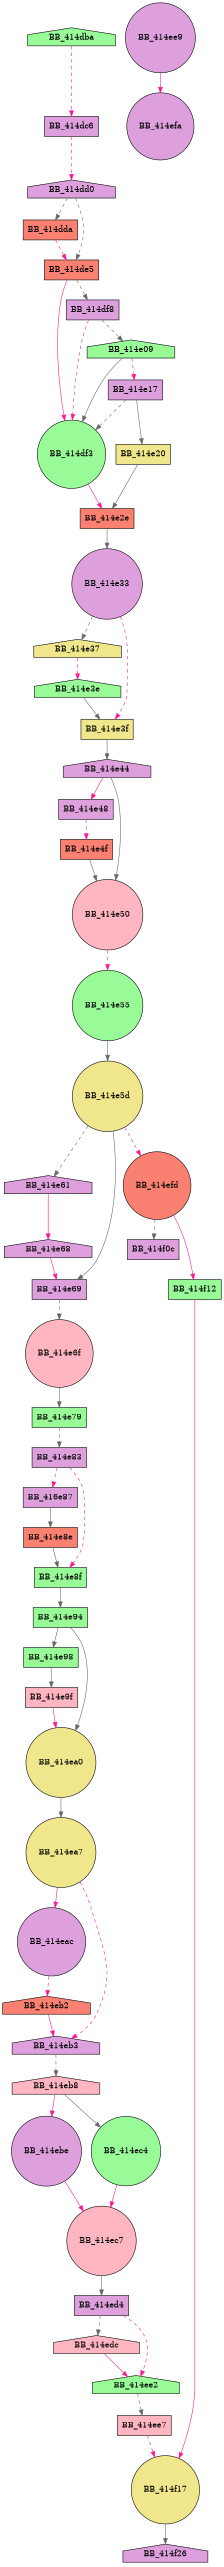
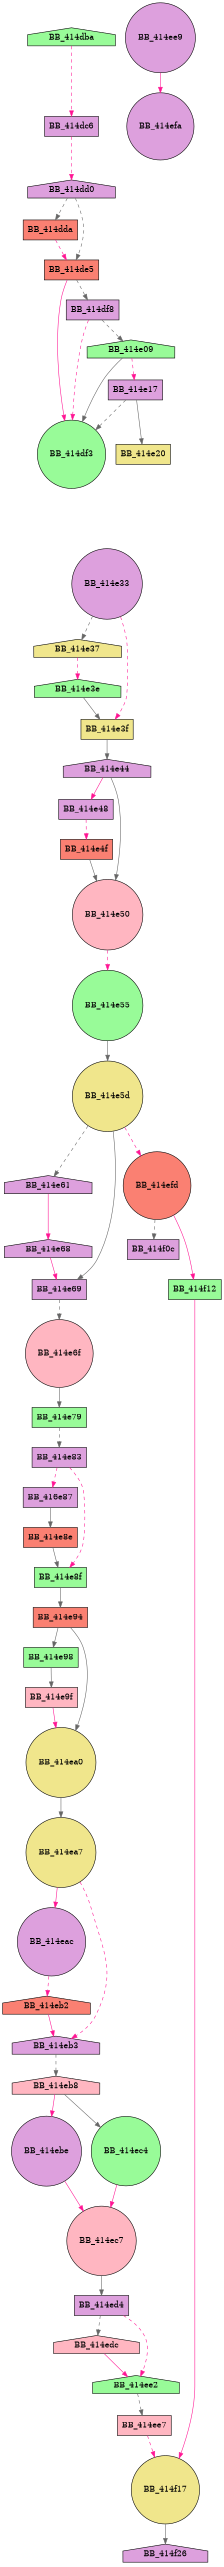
(107, 519) -> none
(60, 1617) -> (60, 1617)
